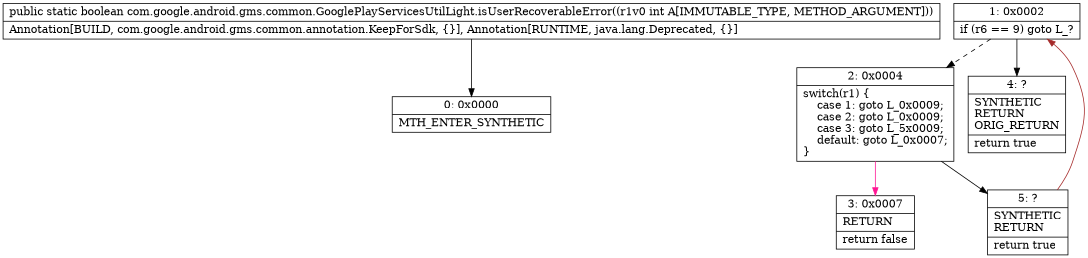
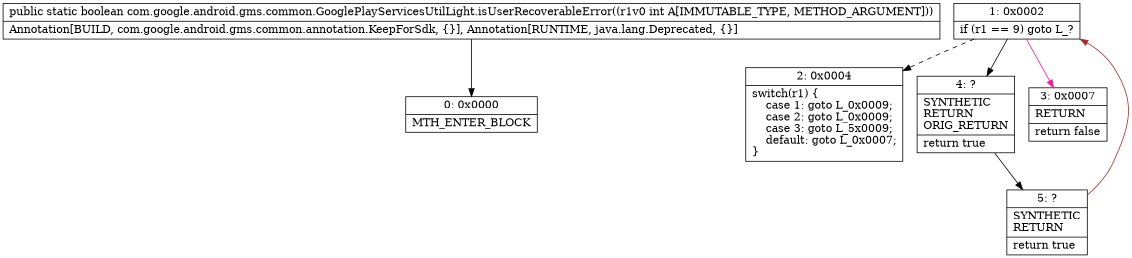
(1017, 30) -> (1017, 30)
(472, 123) -> (472, 123)
(875, 174) -> (1038, 60)
(961, 175) -> (1006, 168)
